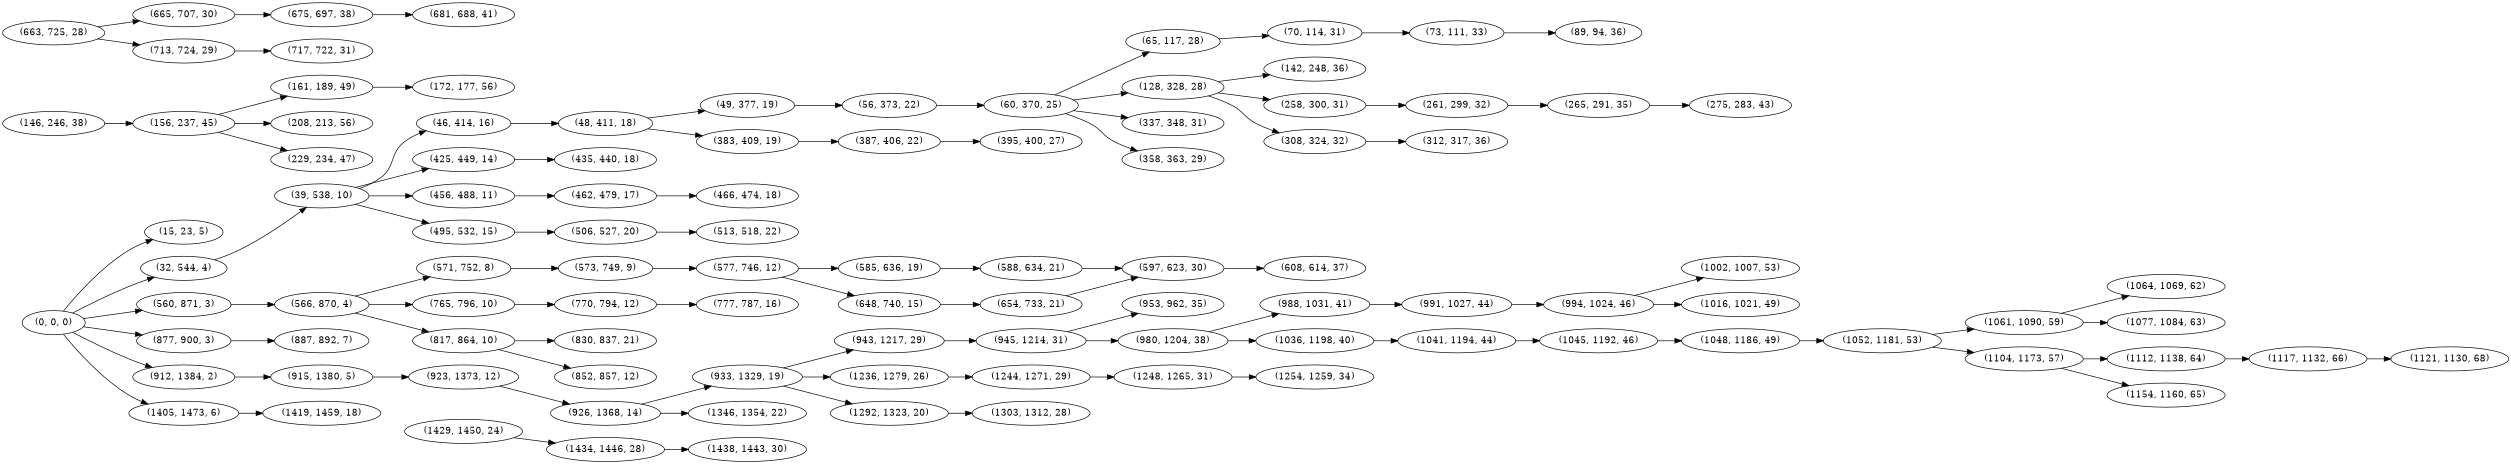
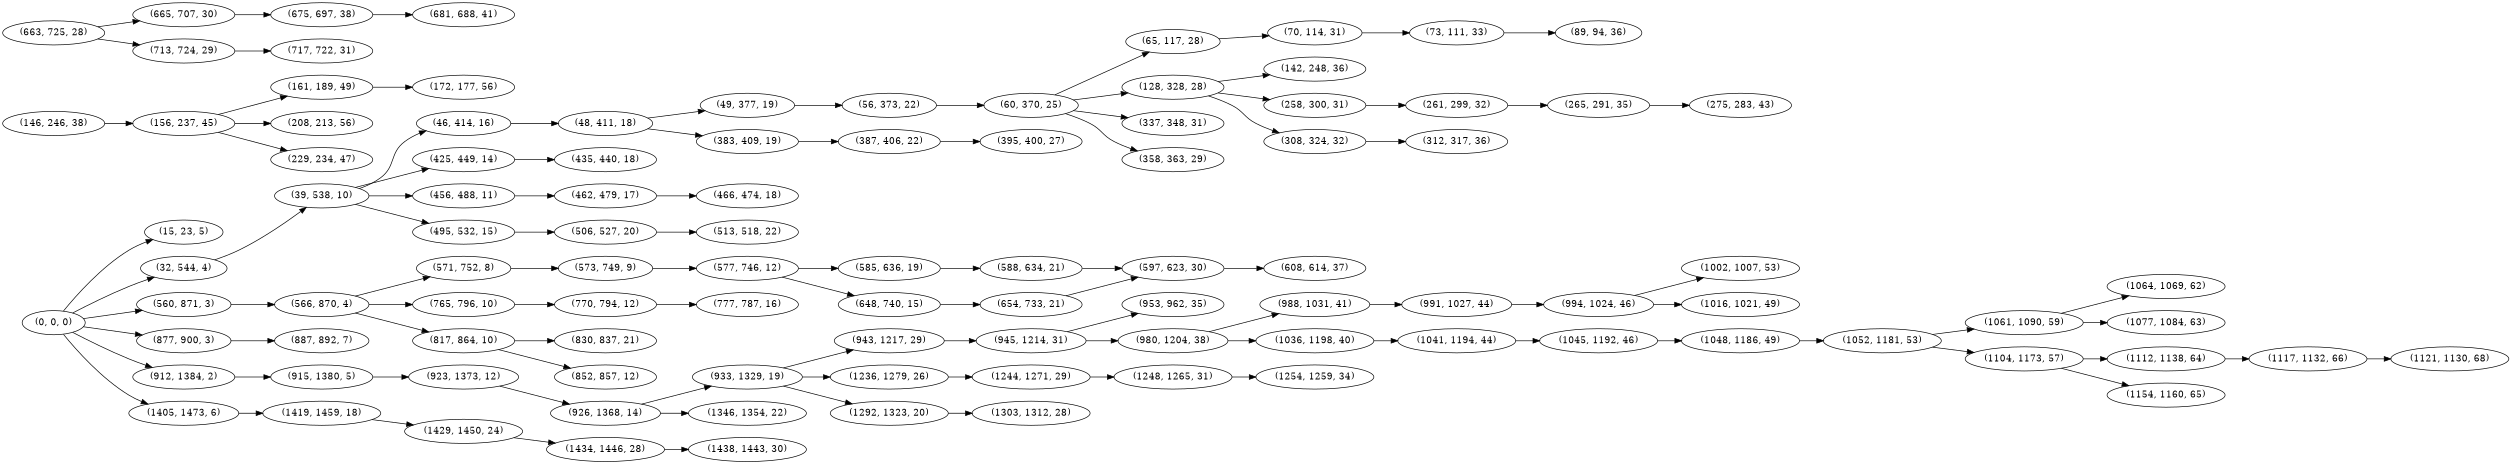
none -> (389, 422)
